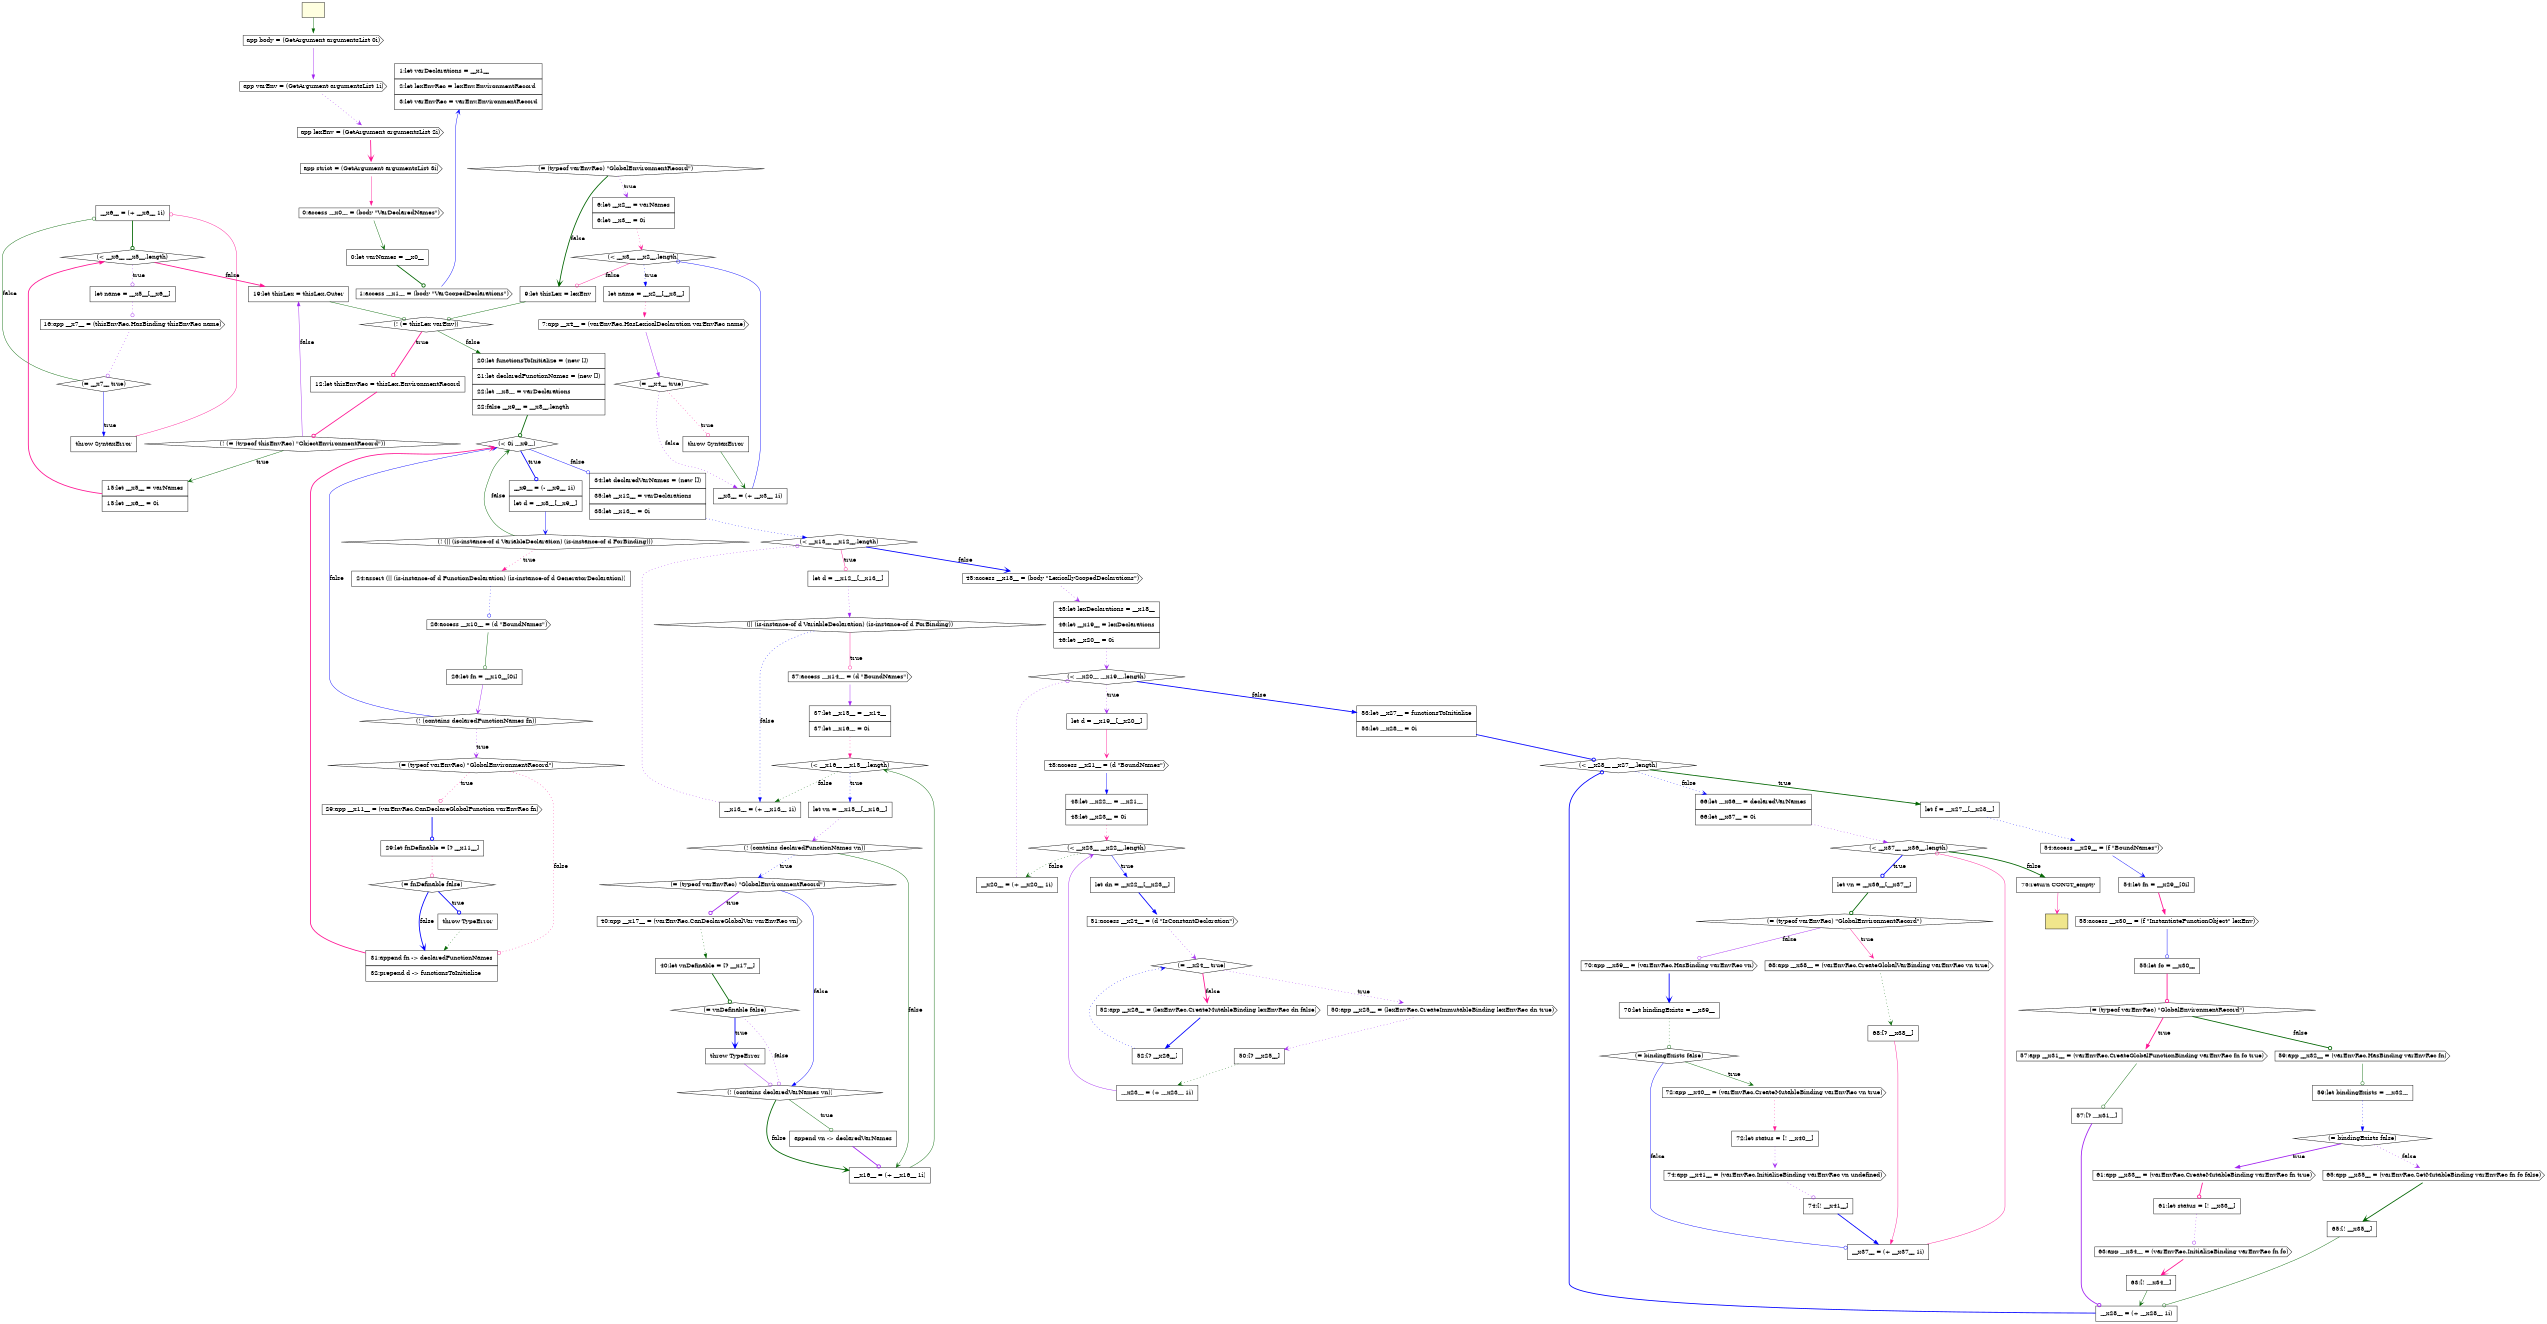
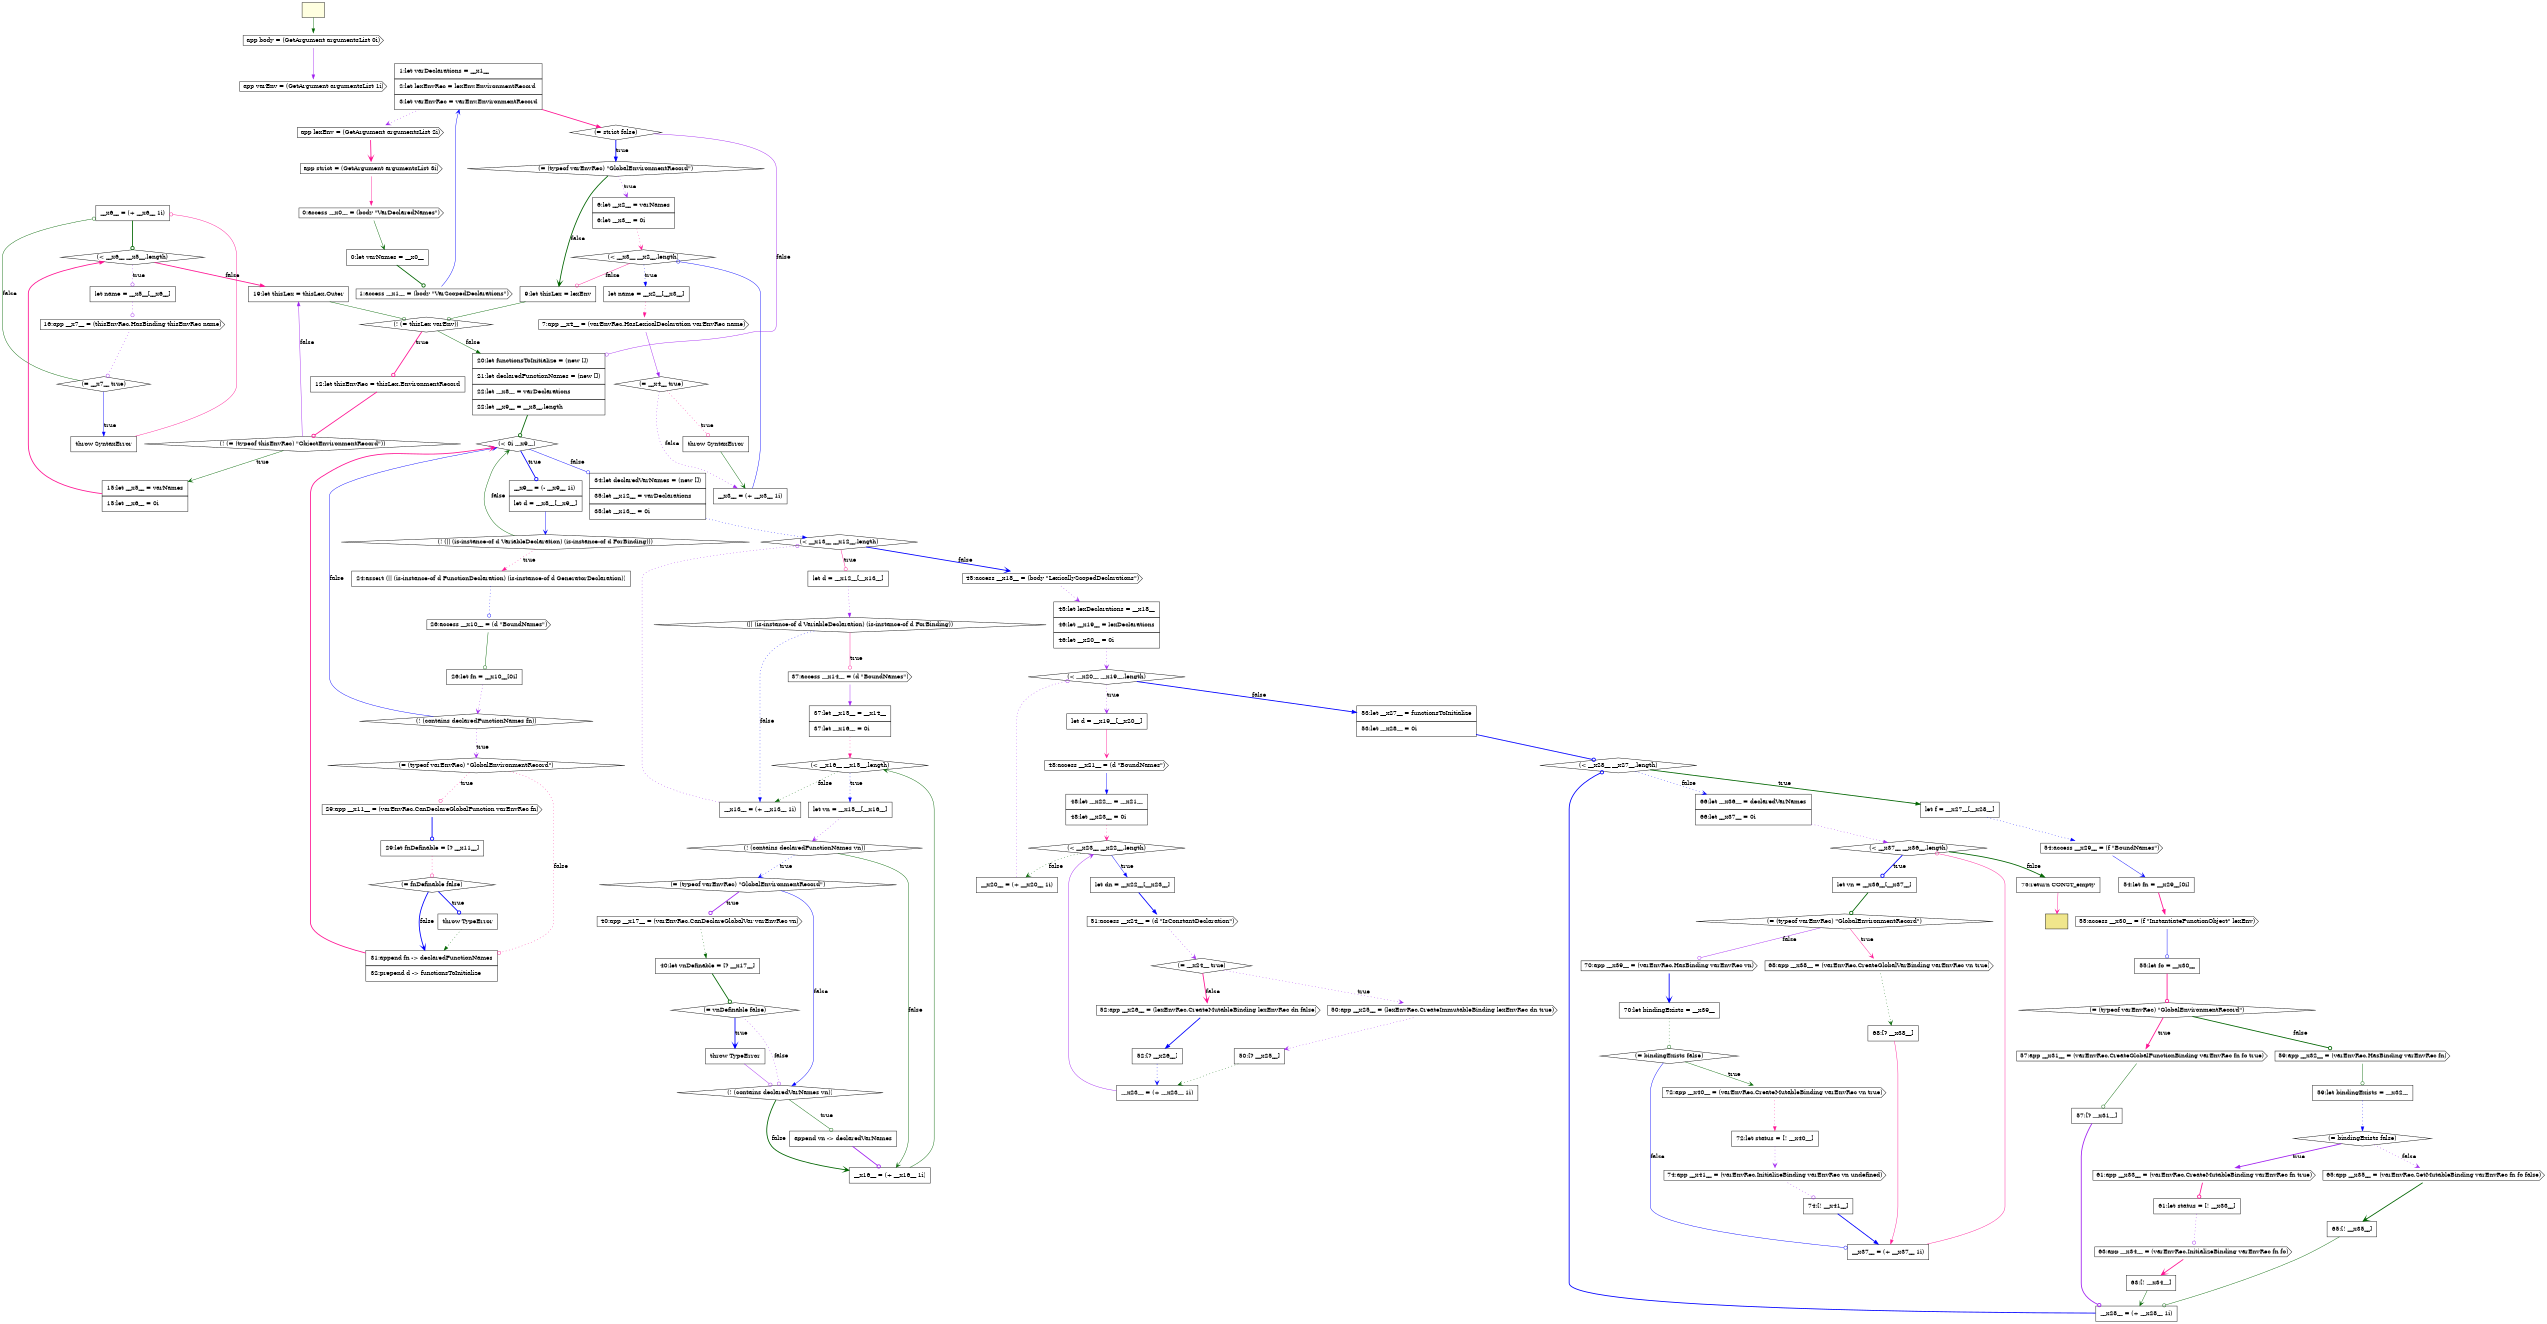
(340, 108) -> (404, 116)
none -> (616, 132)
(523, 407) -> (520, 407)
(481, 697) -> (481, 697)
(1095, 1000) -> (1157, 1072)
